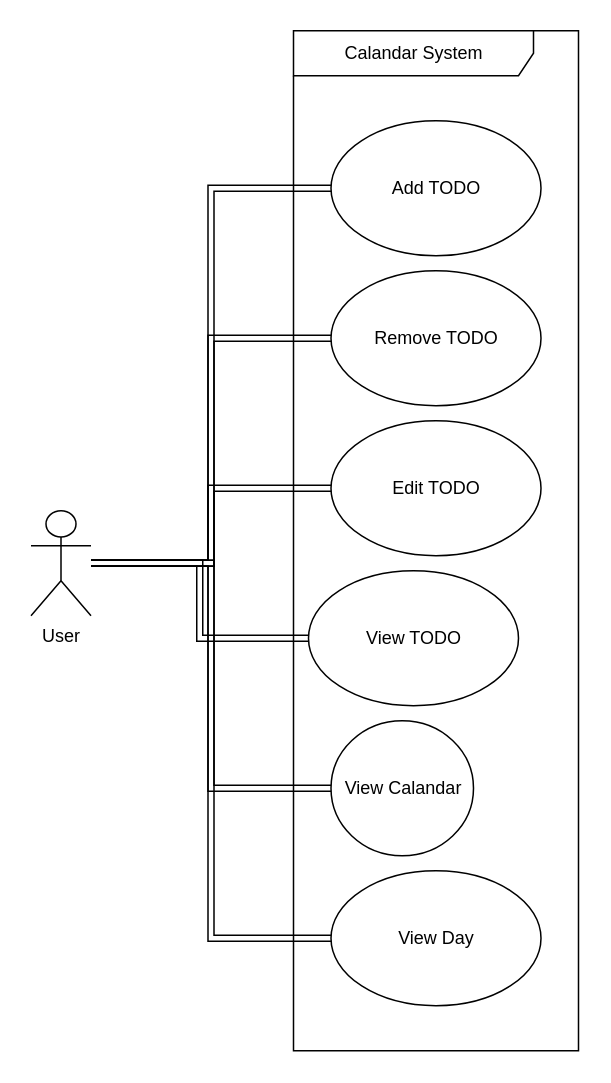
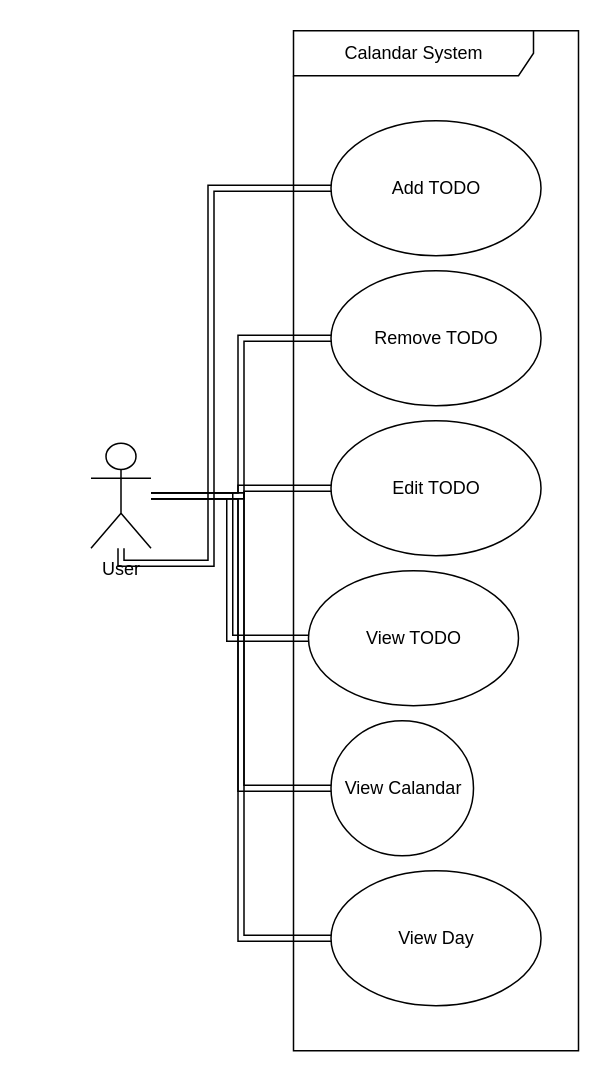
(61, 563) -> (121, 496)
